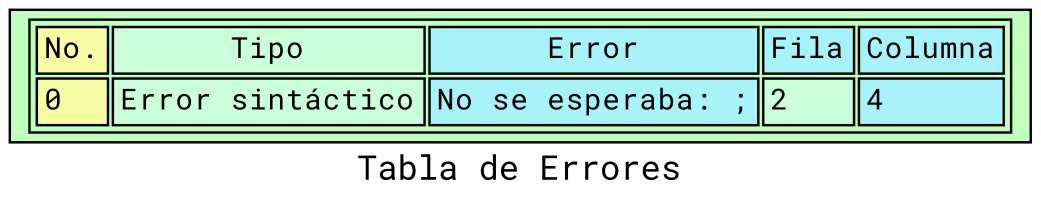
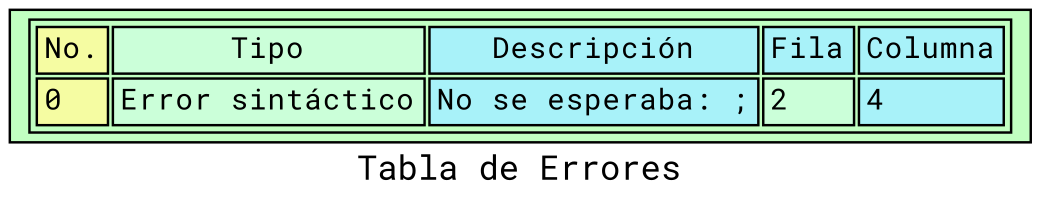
(594, 49) -> (594, 49)
